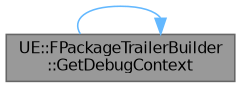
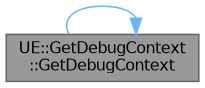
(121, 58) -> (103, 58)
